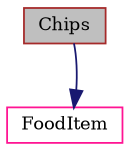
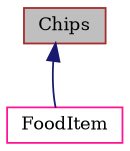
(77, 67) -> (53, 85)
